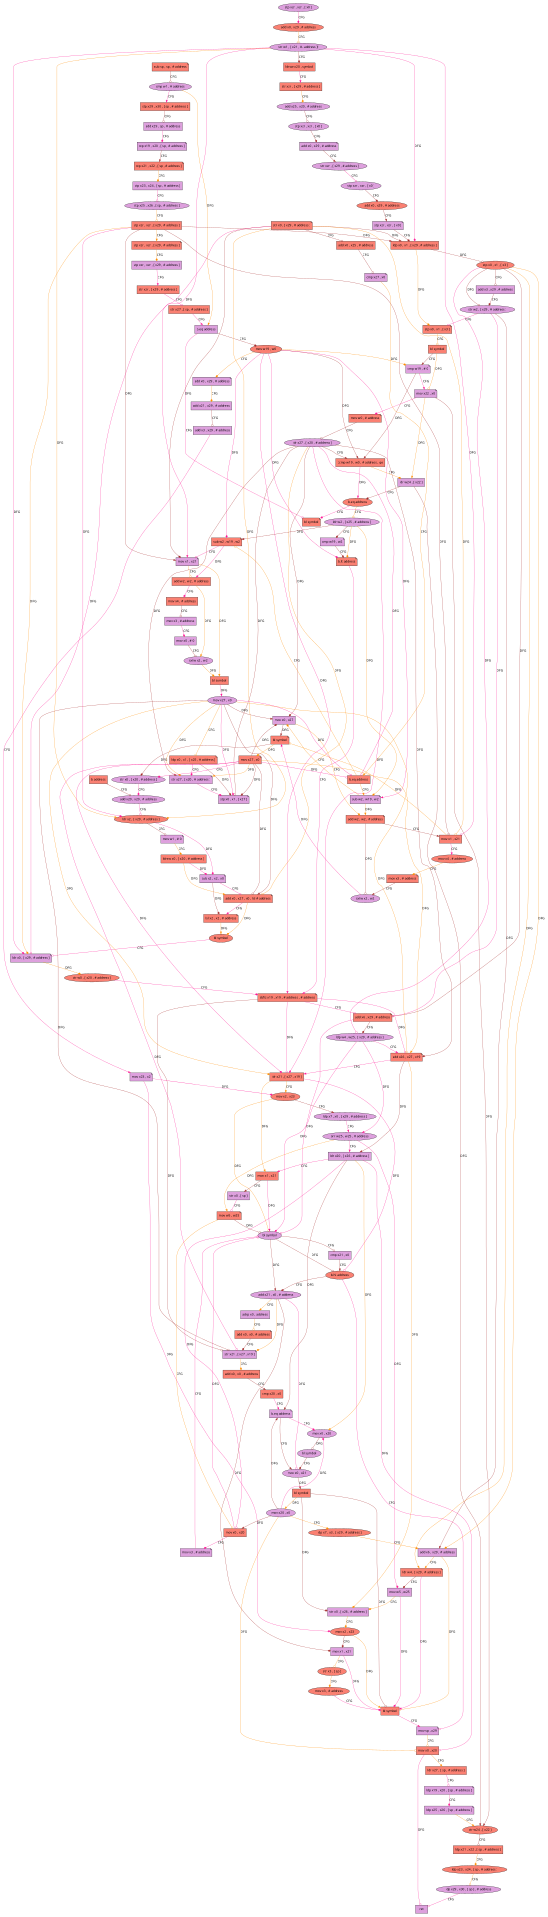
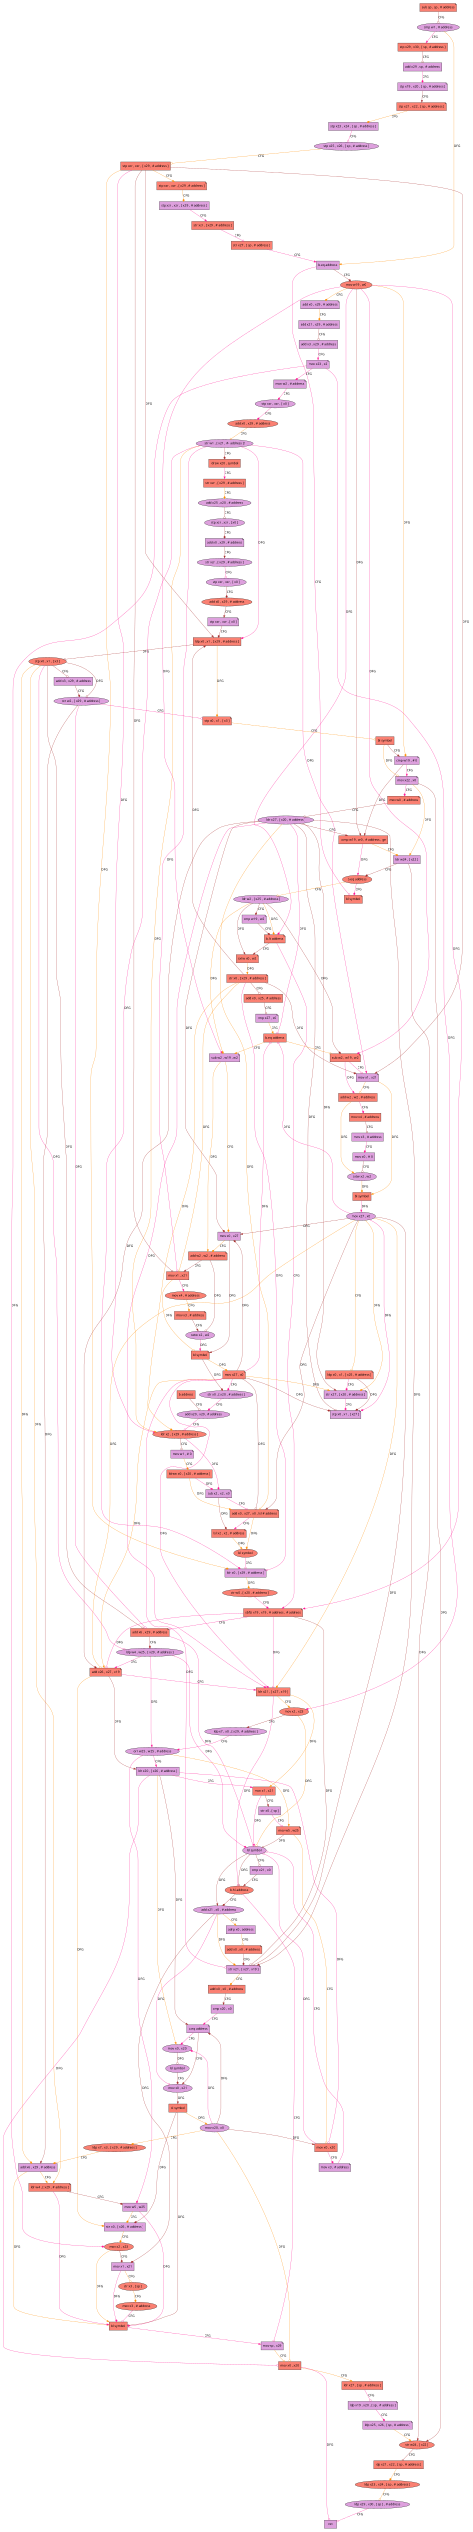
none -> (290, 384)
none -> (247, 959)
none -> (414, 1381)
(272, 1394) -> (222, 2009)
